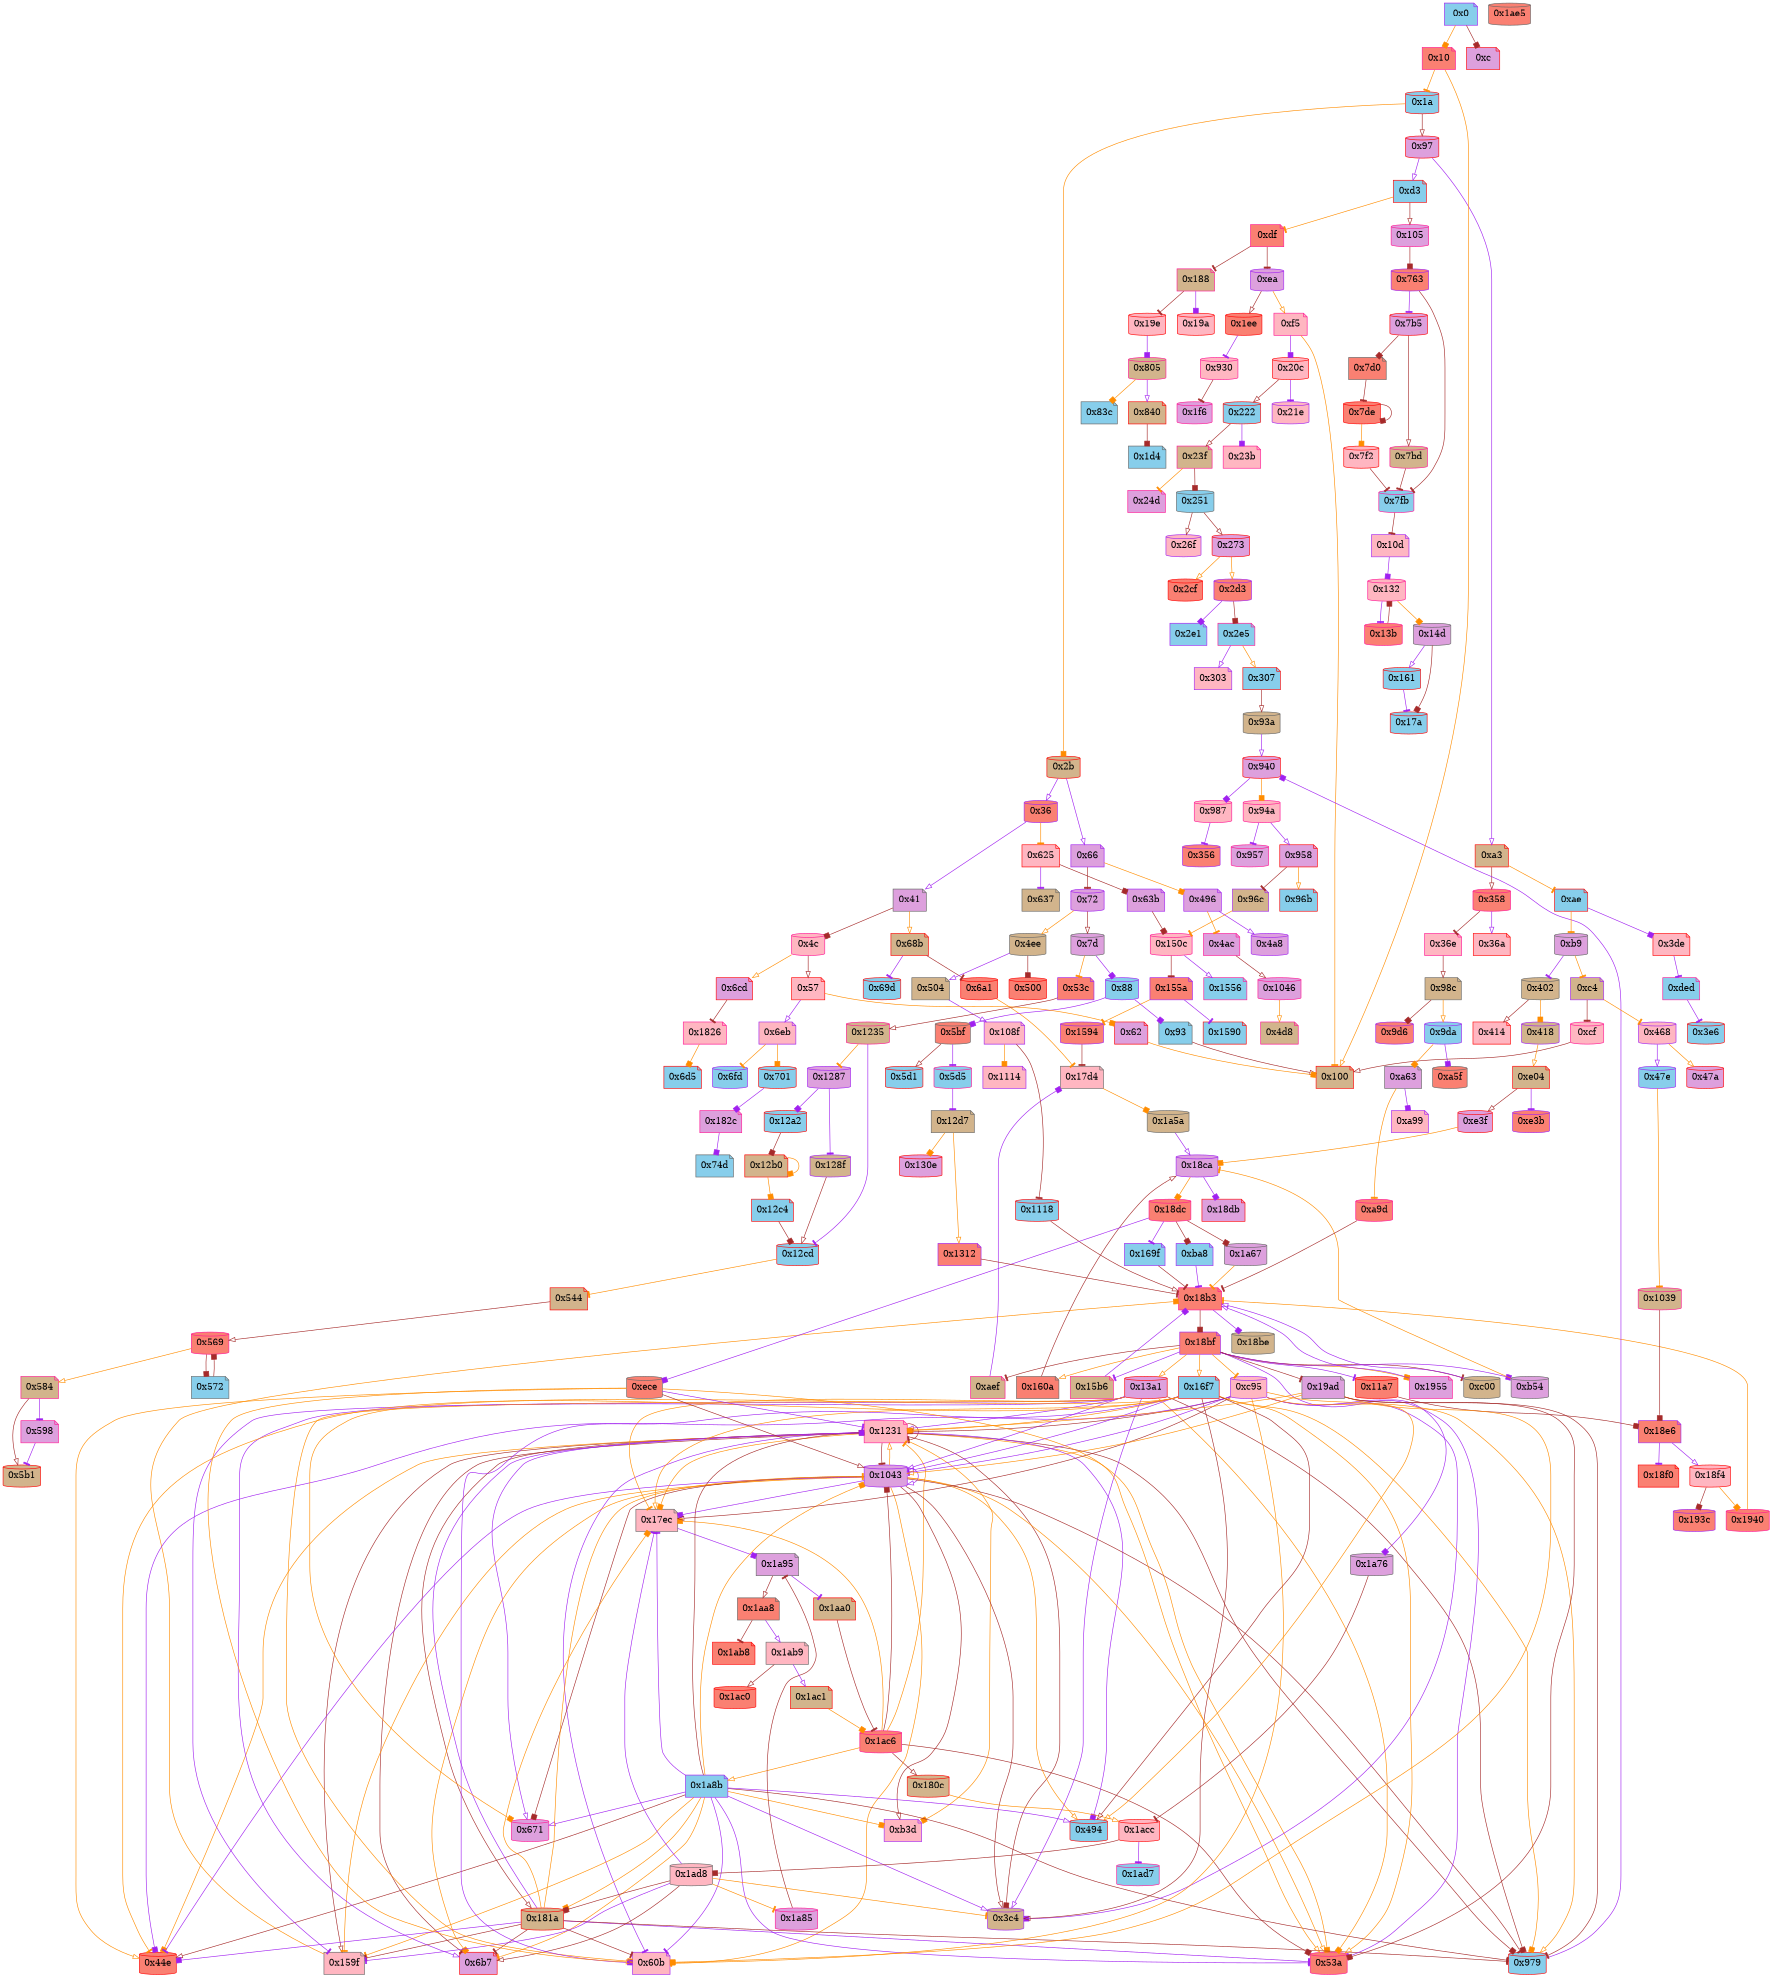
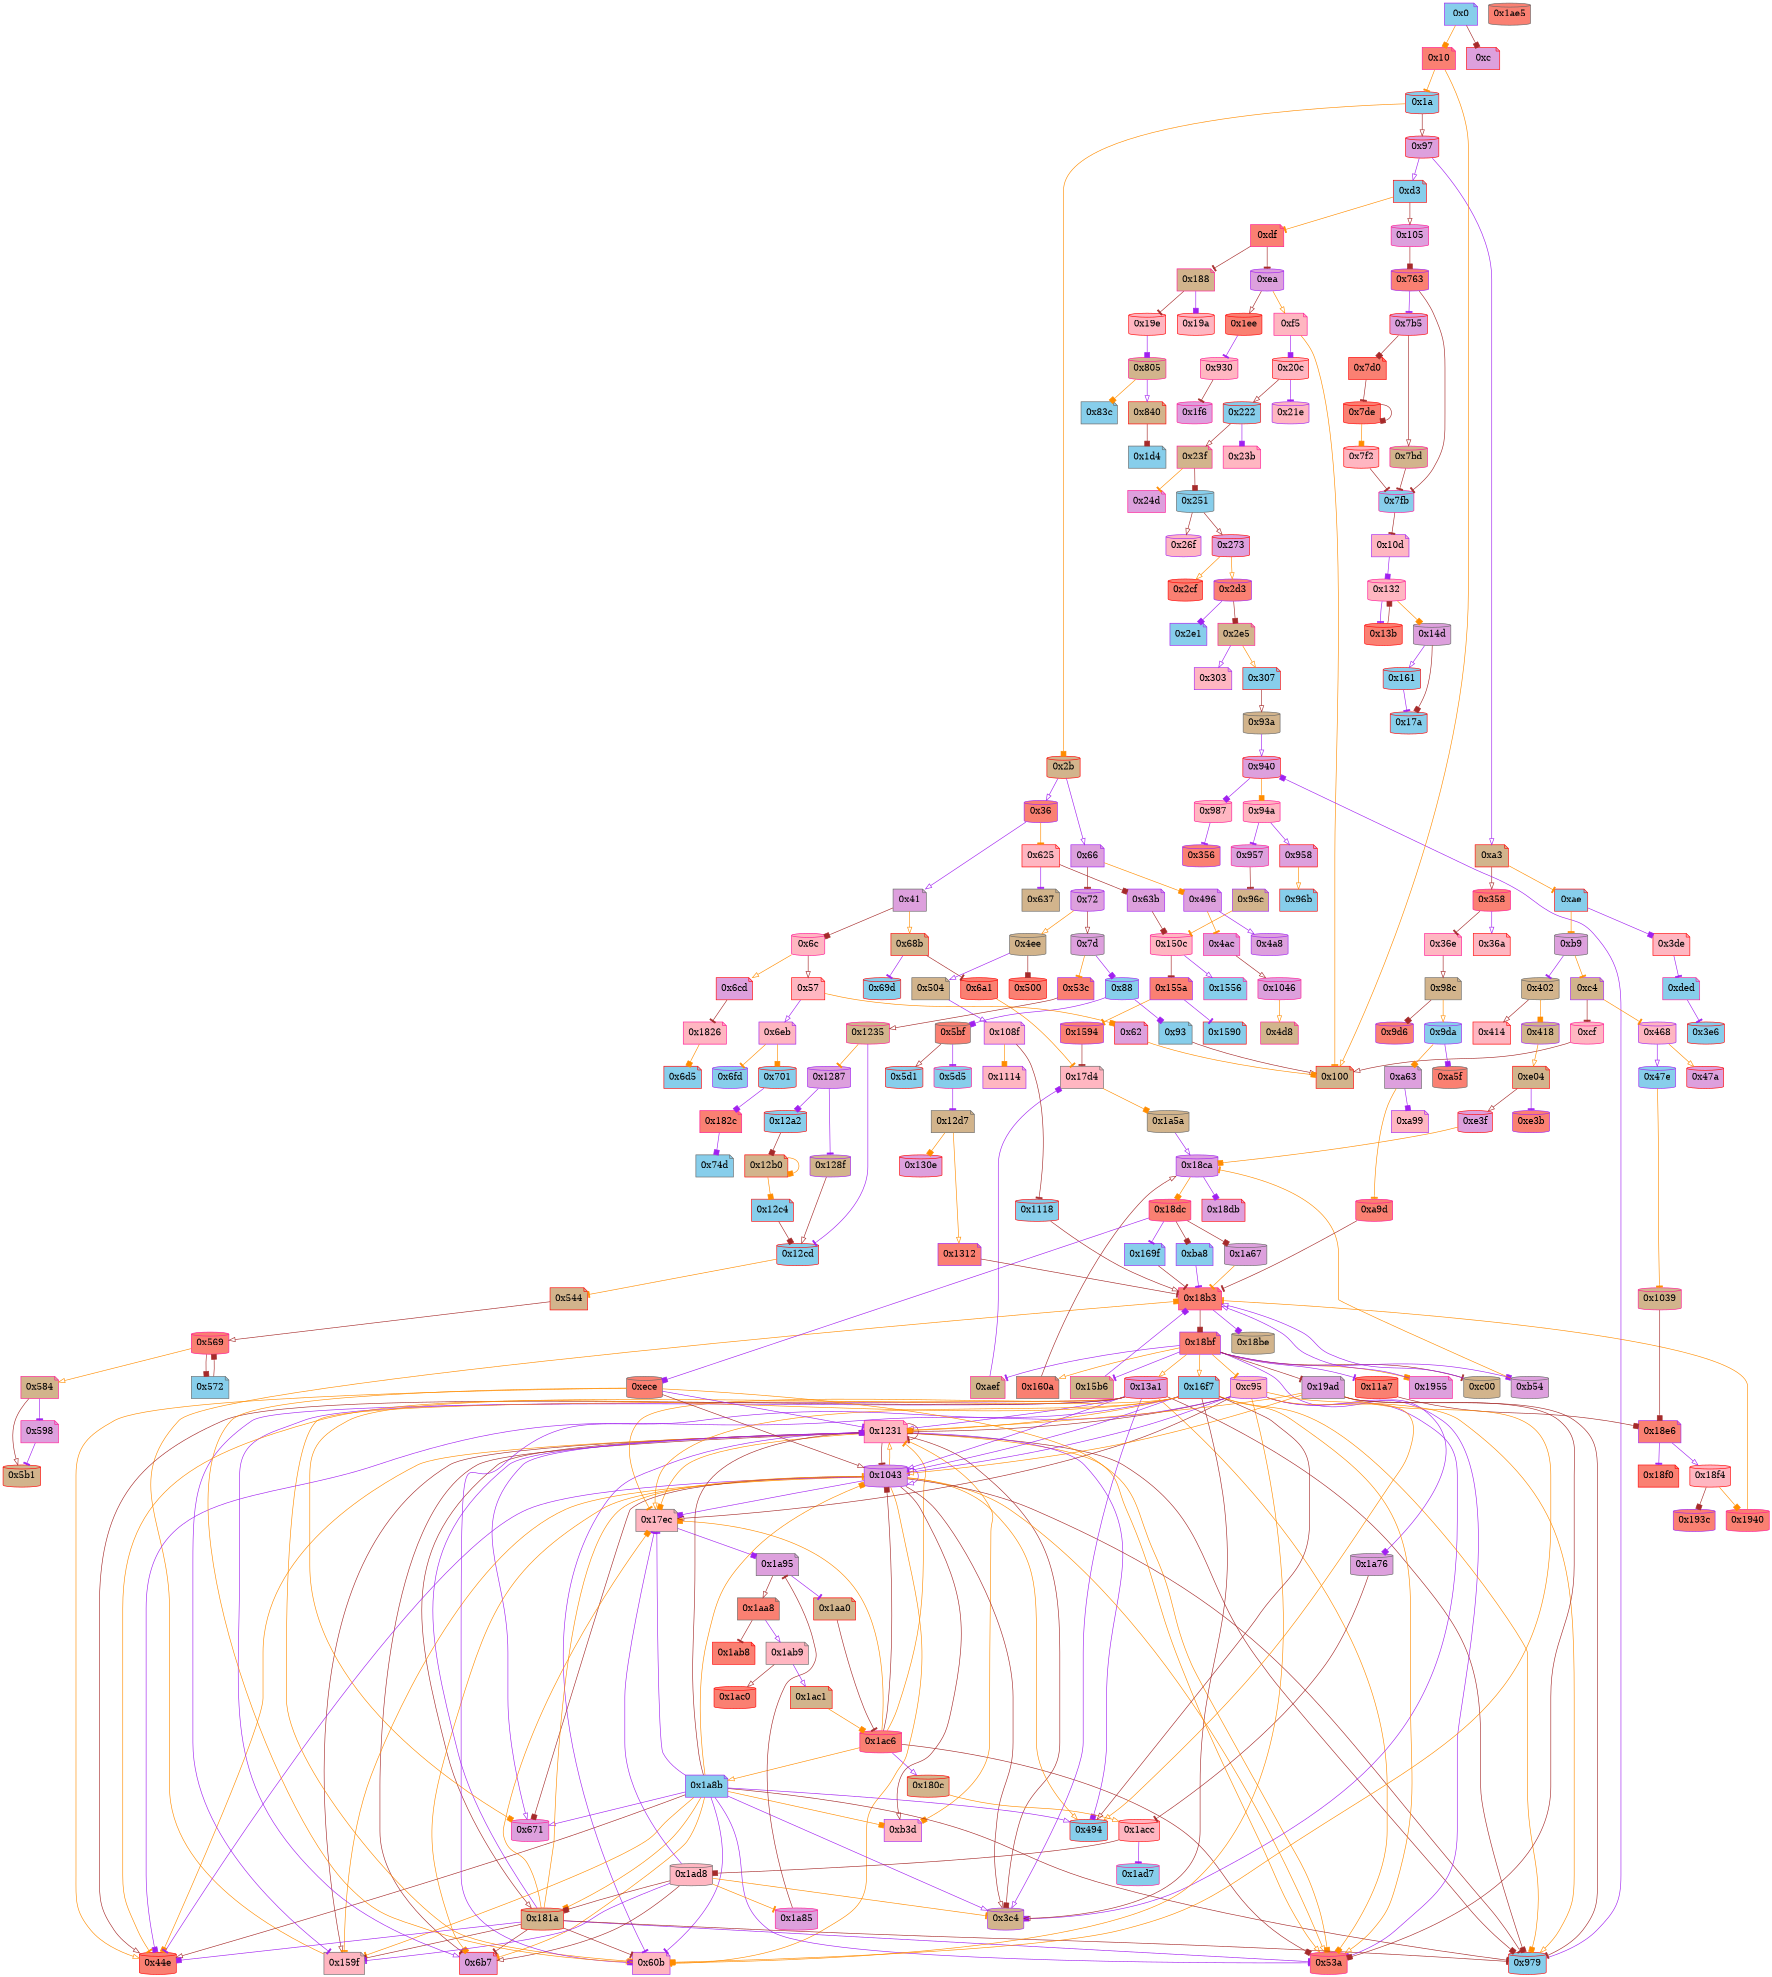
(1367, 369) -> (1367, 369)
(1236, 634) -> (1236, 634)
(1383, 634) -> (1383, 634)
(1276, 877) -> (1250, 877)
(808, 944) -> (808, 944)
(721, 1122) -> (721, 1122)
(1093, 1357) -> (1093, 1357)
none -> (376, 1404)
(900, 1760) -> (900, 1760)
